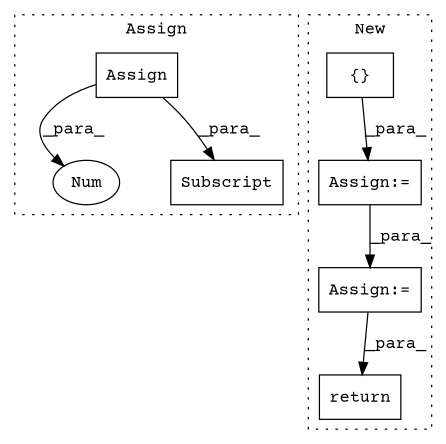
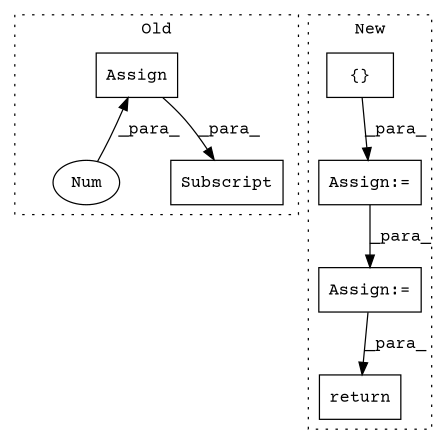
(157, 29) -> (157, 29)
(50, 111) -> (111, 136)
